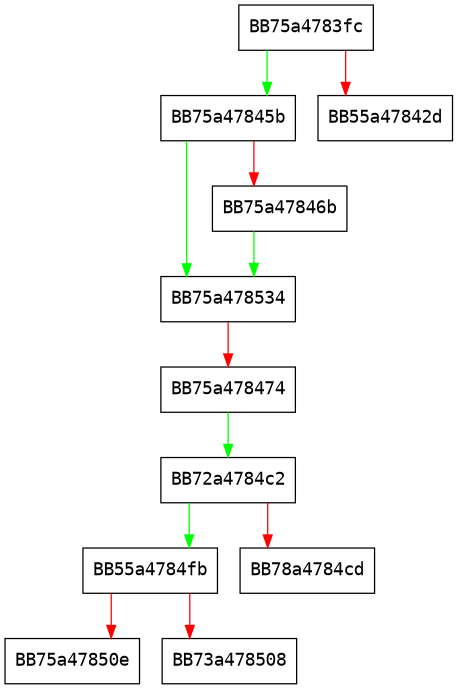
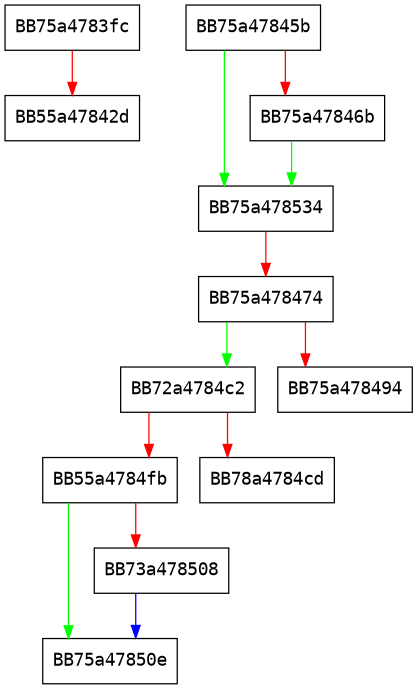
(267, 66) -> none
none -> (345, 390)
(189, 519) -> (149, 428)
(111, 609) -> (69, 564)
none -> (136, 609)
